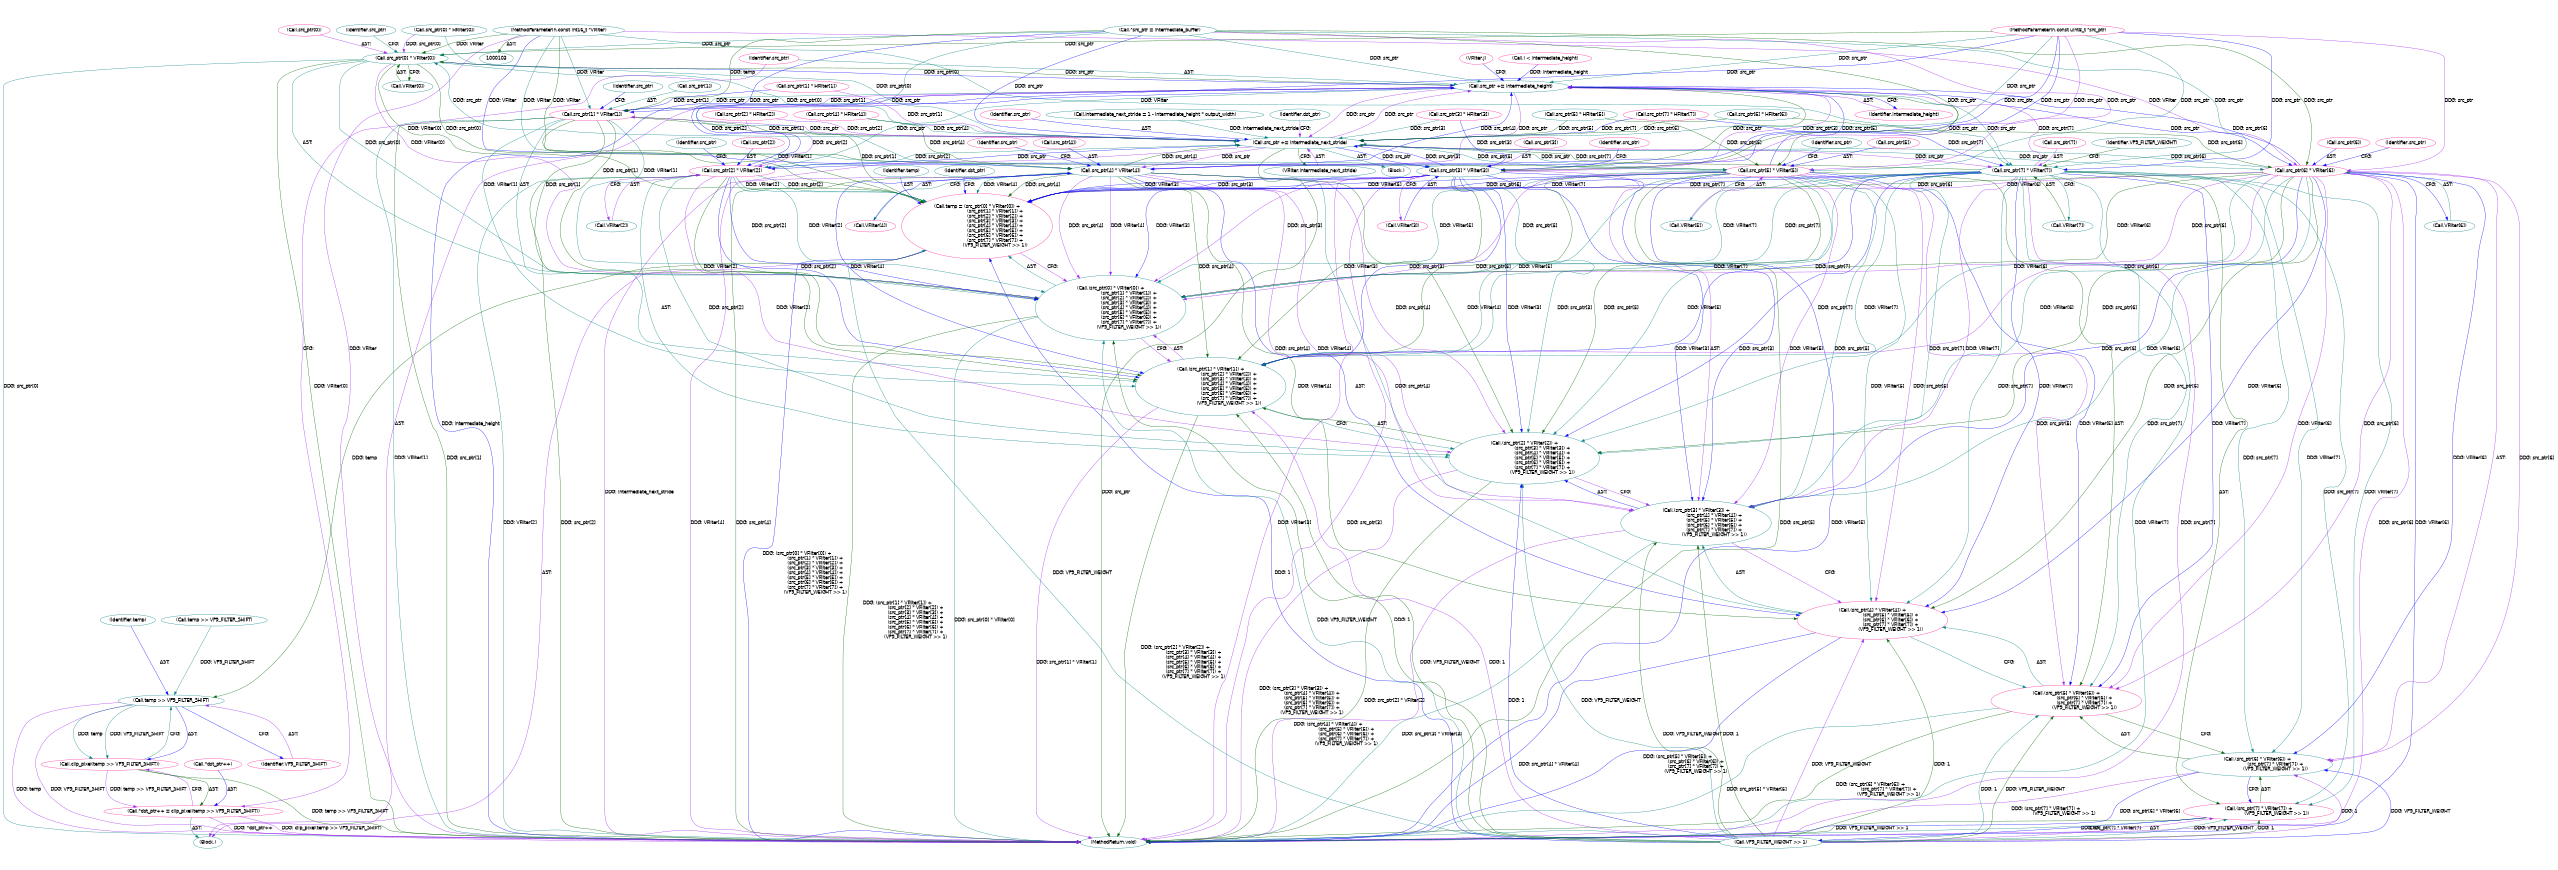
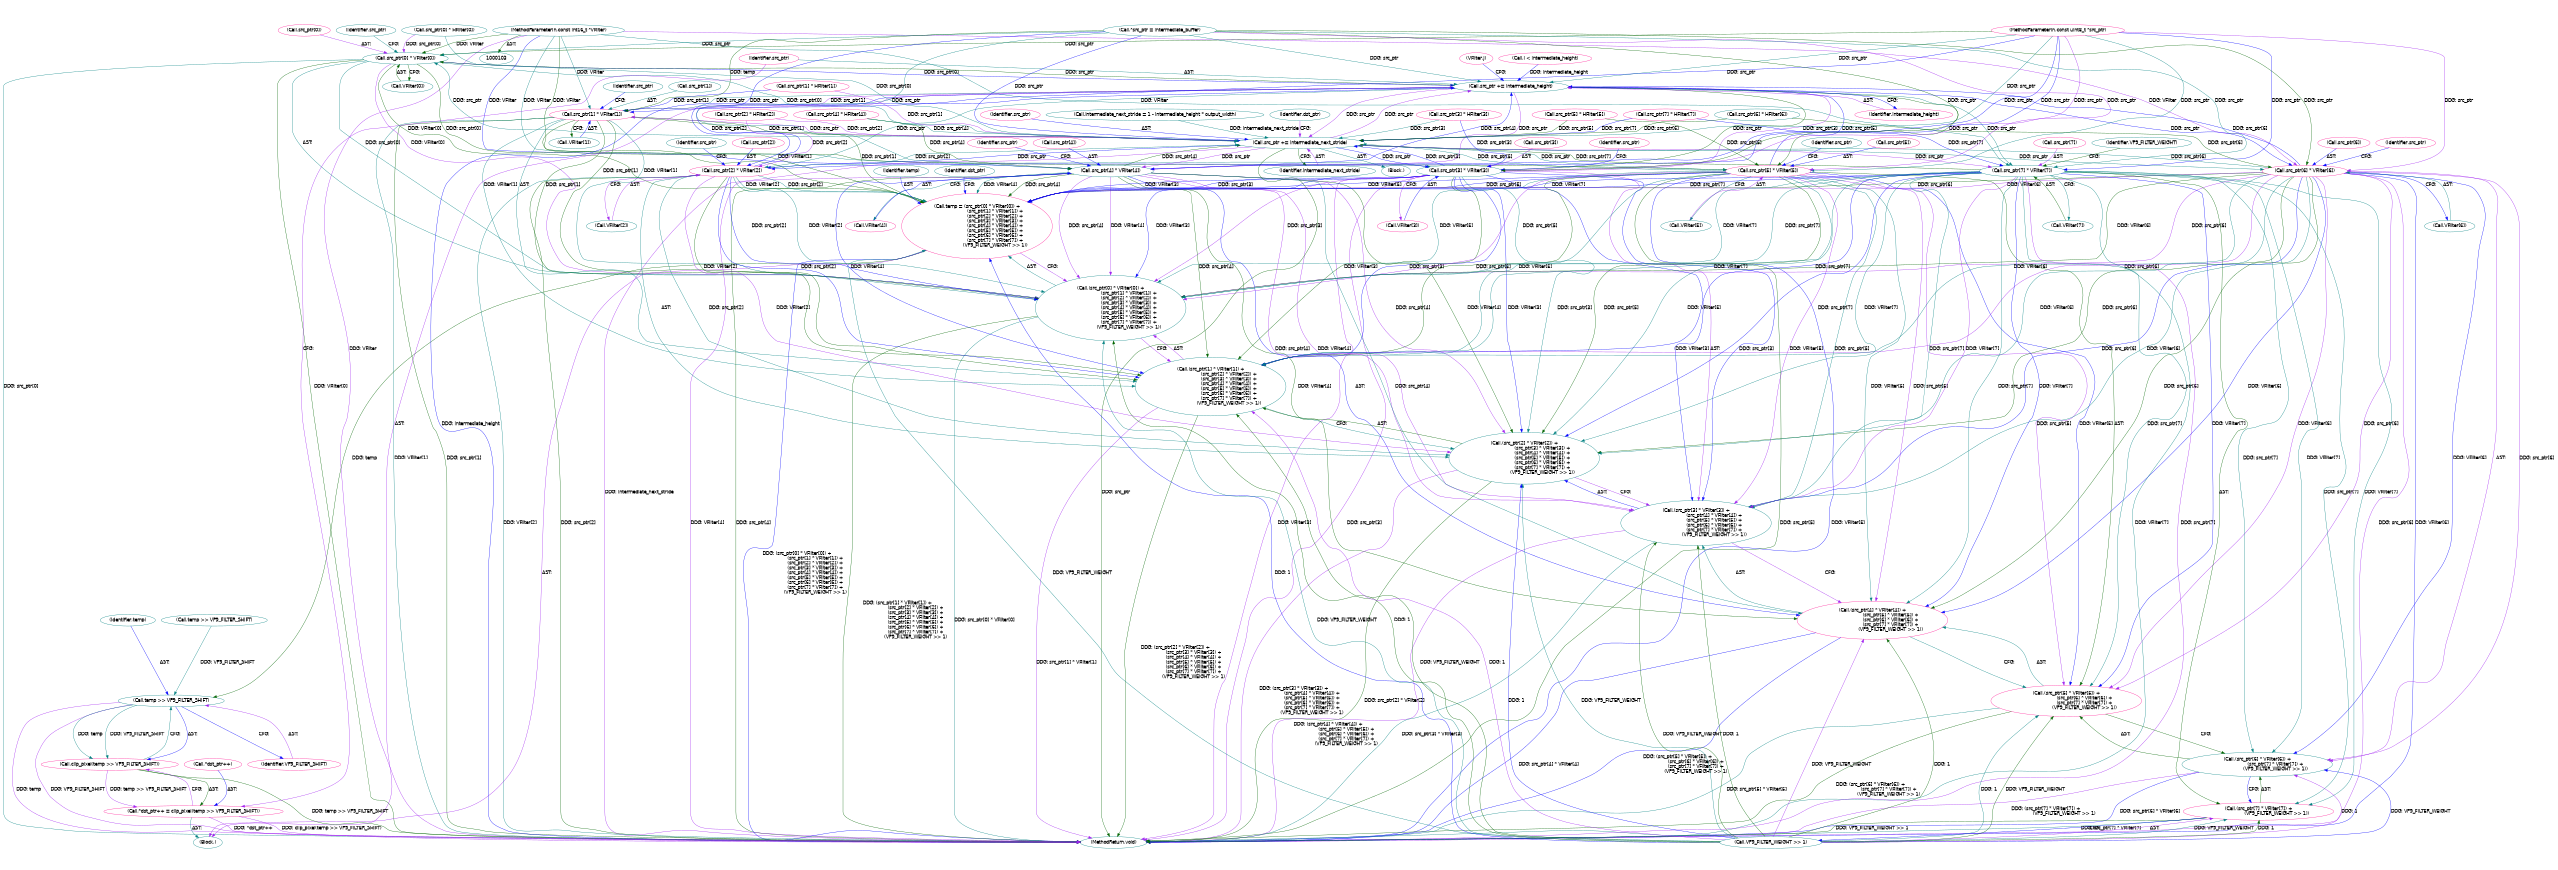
(1928, 98) -> none
(1575, 115) -> (1575, 115)
none -> (574, 143)
(1320, 171) -> (1320, 171)
